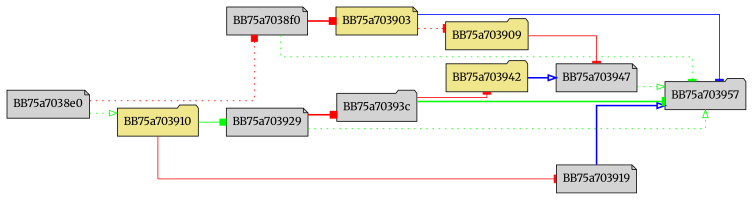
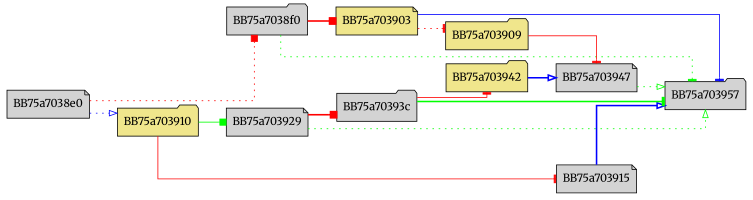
(267, 21) -> (267, 21)
(100, 113) -> (100, 113)
(597, 179) -> (597, 179)
